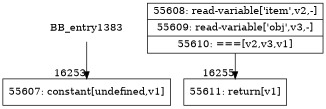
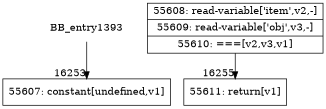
(87, 28) -> (87, 28)
